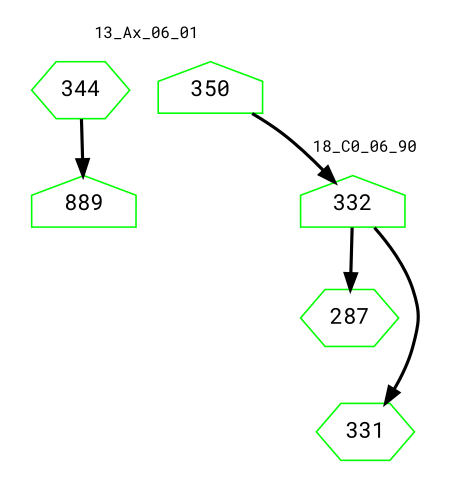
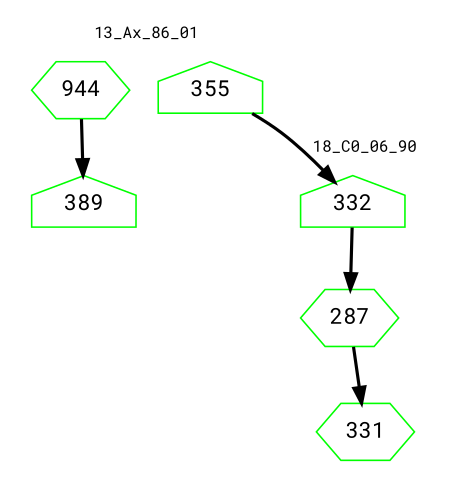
(147, 34) -> (147, 34)
(81, 90) -> (81, 90)
(210, 90) -> (210, 90)
(84, 204) -> (84, 204)
(417, 305) -> (356, 367)
